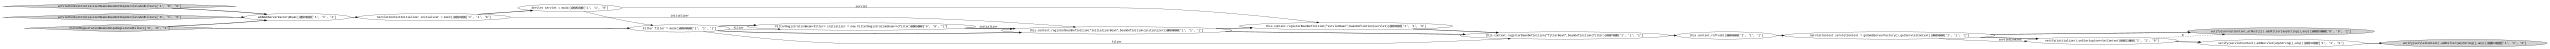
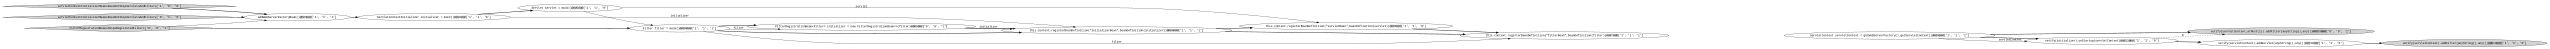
(216, 24) -> (216, 24)
(1726, 35) -> none
